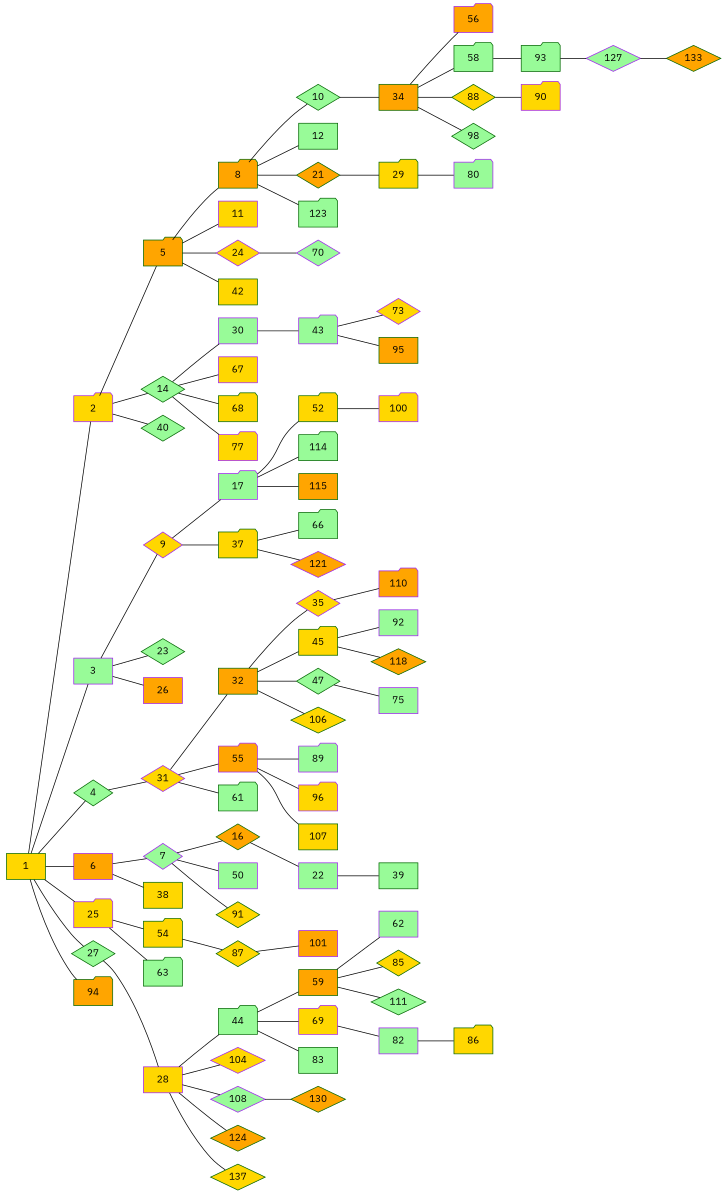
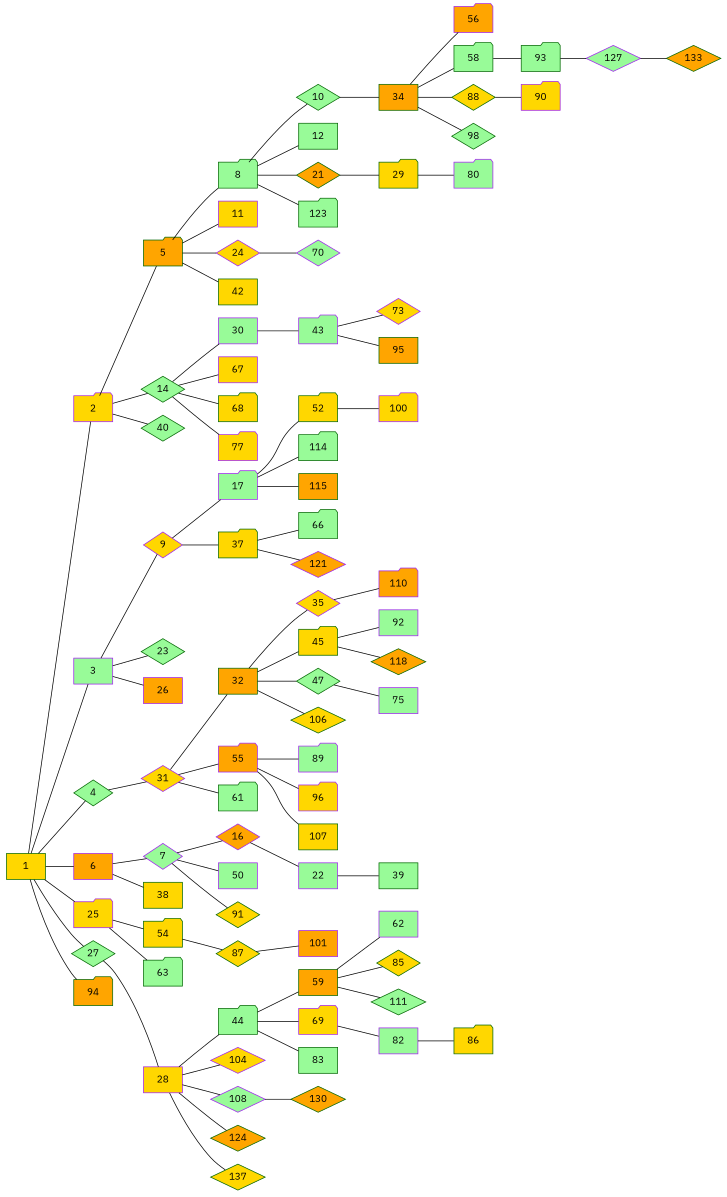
(238, 175) -> (238, 175)
(238, 837) -> (238, 837)
